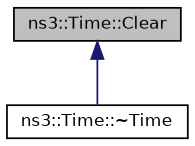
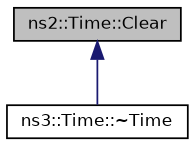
(97, 24) -> (97, 24)
